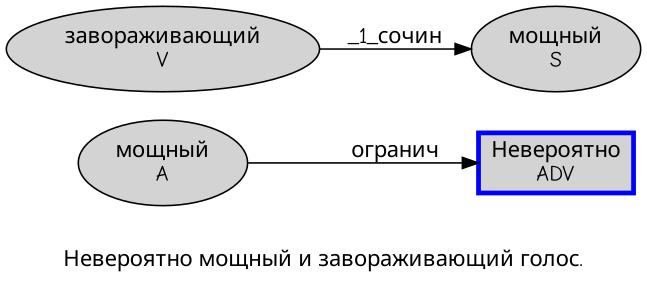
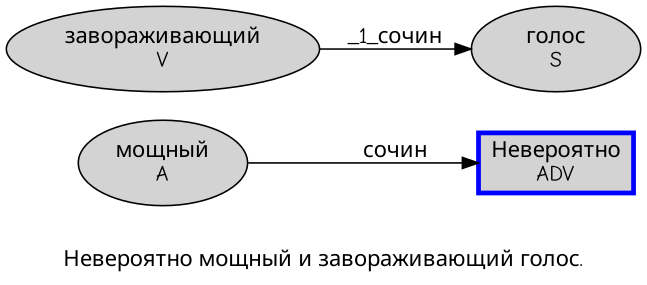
(556, 49) -> (556, 49)
(395, 151) -> (395, 151)
